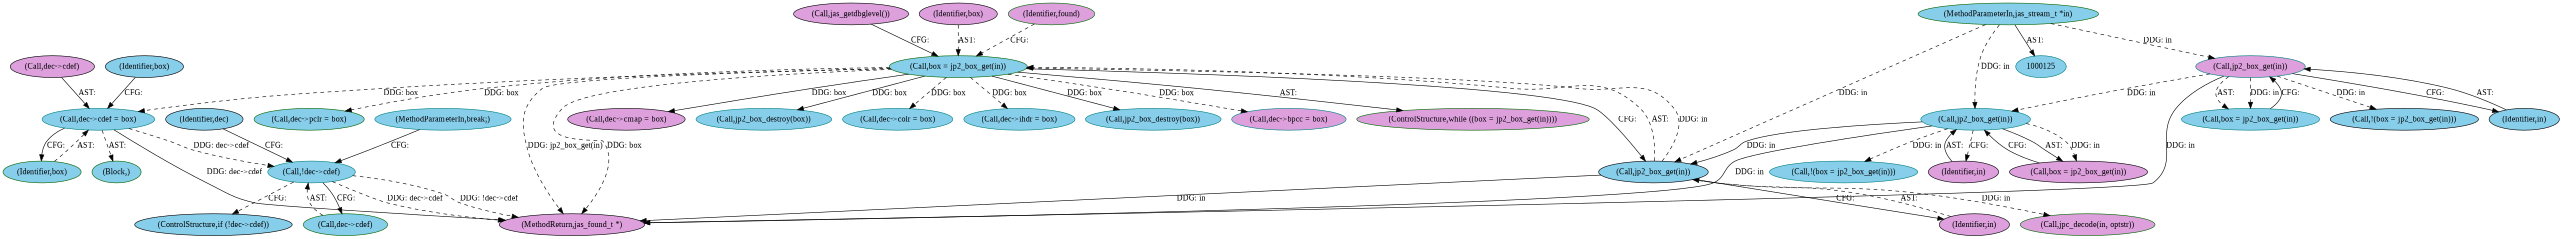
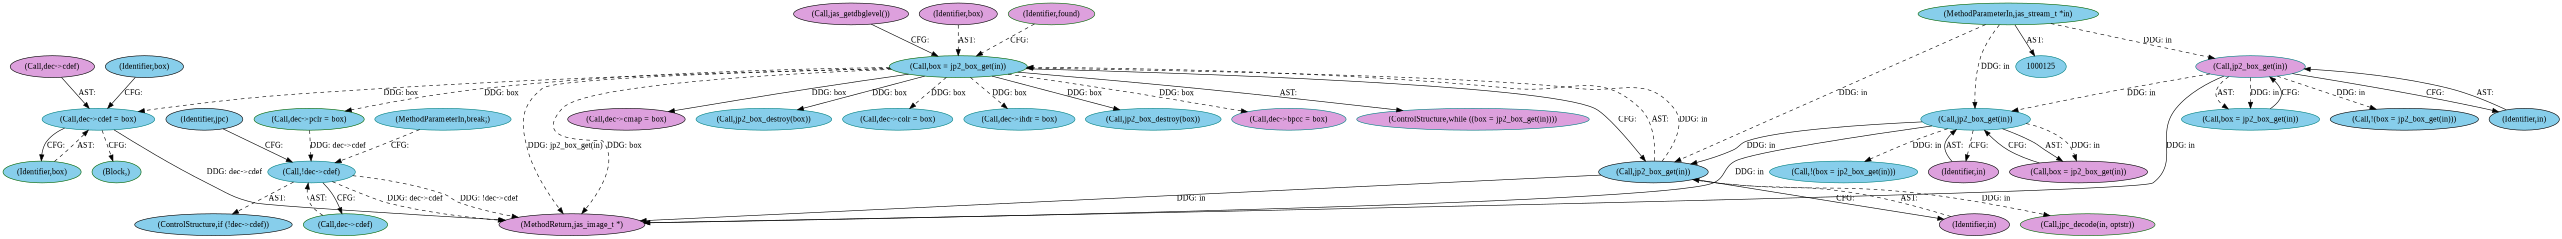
(204, 119) -> (204, 119)
(1473, 119) -> (1473, 119)
(380, 145) -> (380, 145)
(119, 146) -> (119, 146)
(197, 151) -> (310, 143)
(279, 198) -> (279, 198)
(572, 225) -> (572, 225)
